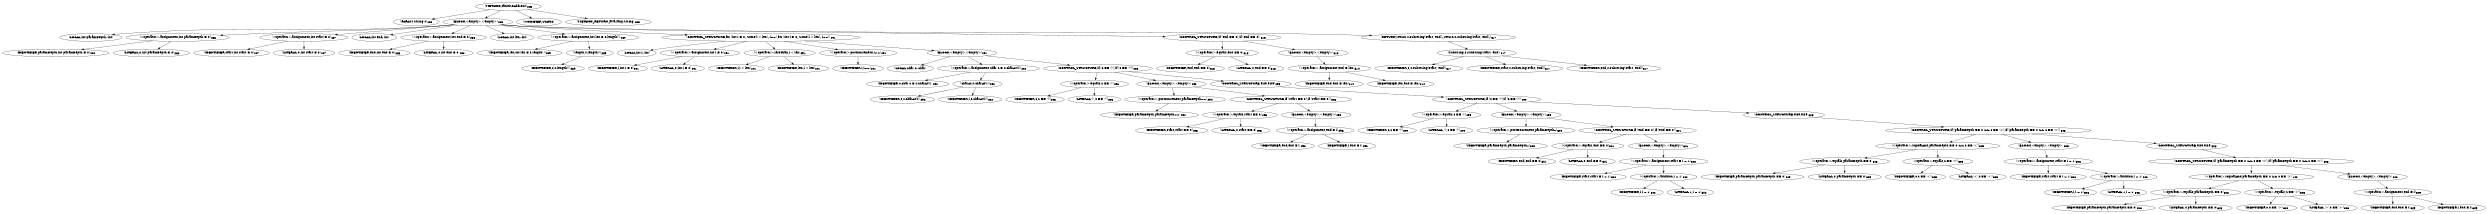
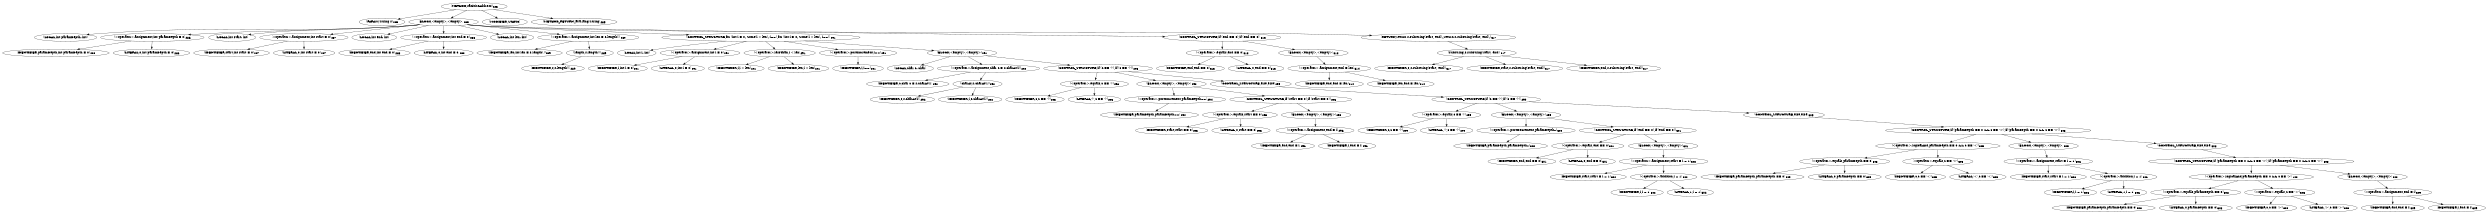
none -> (232, 37)
